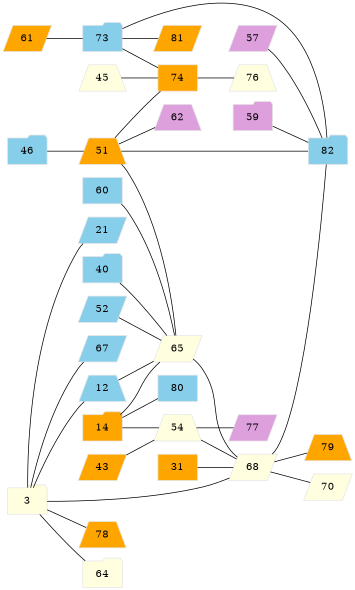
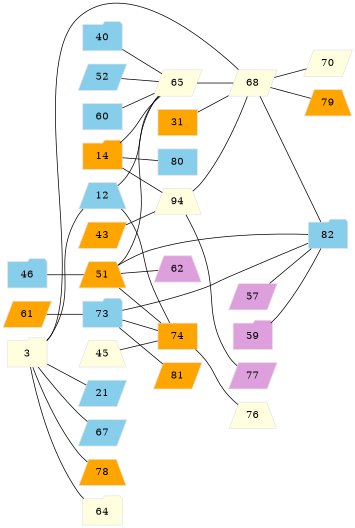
none -> (146, 266)
(178, 428) -> (178, 202)
